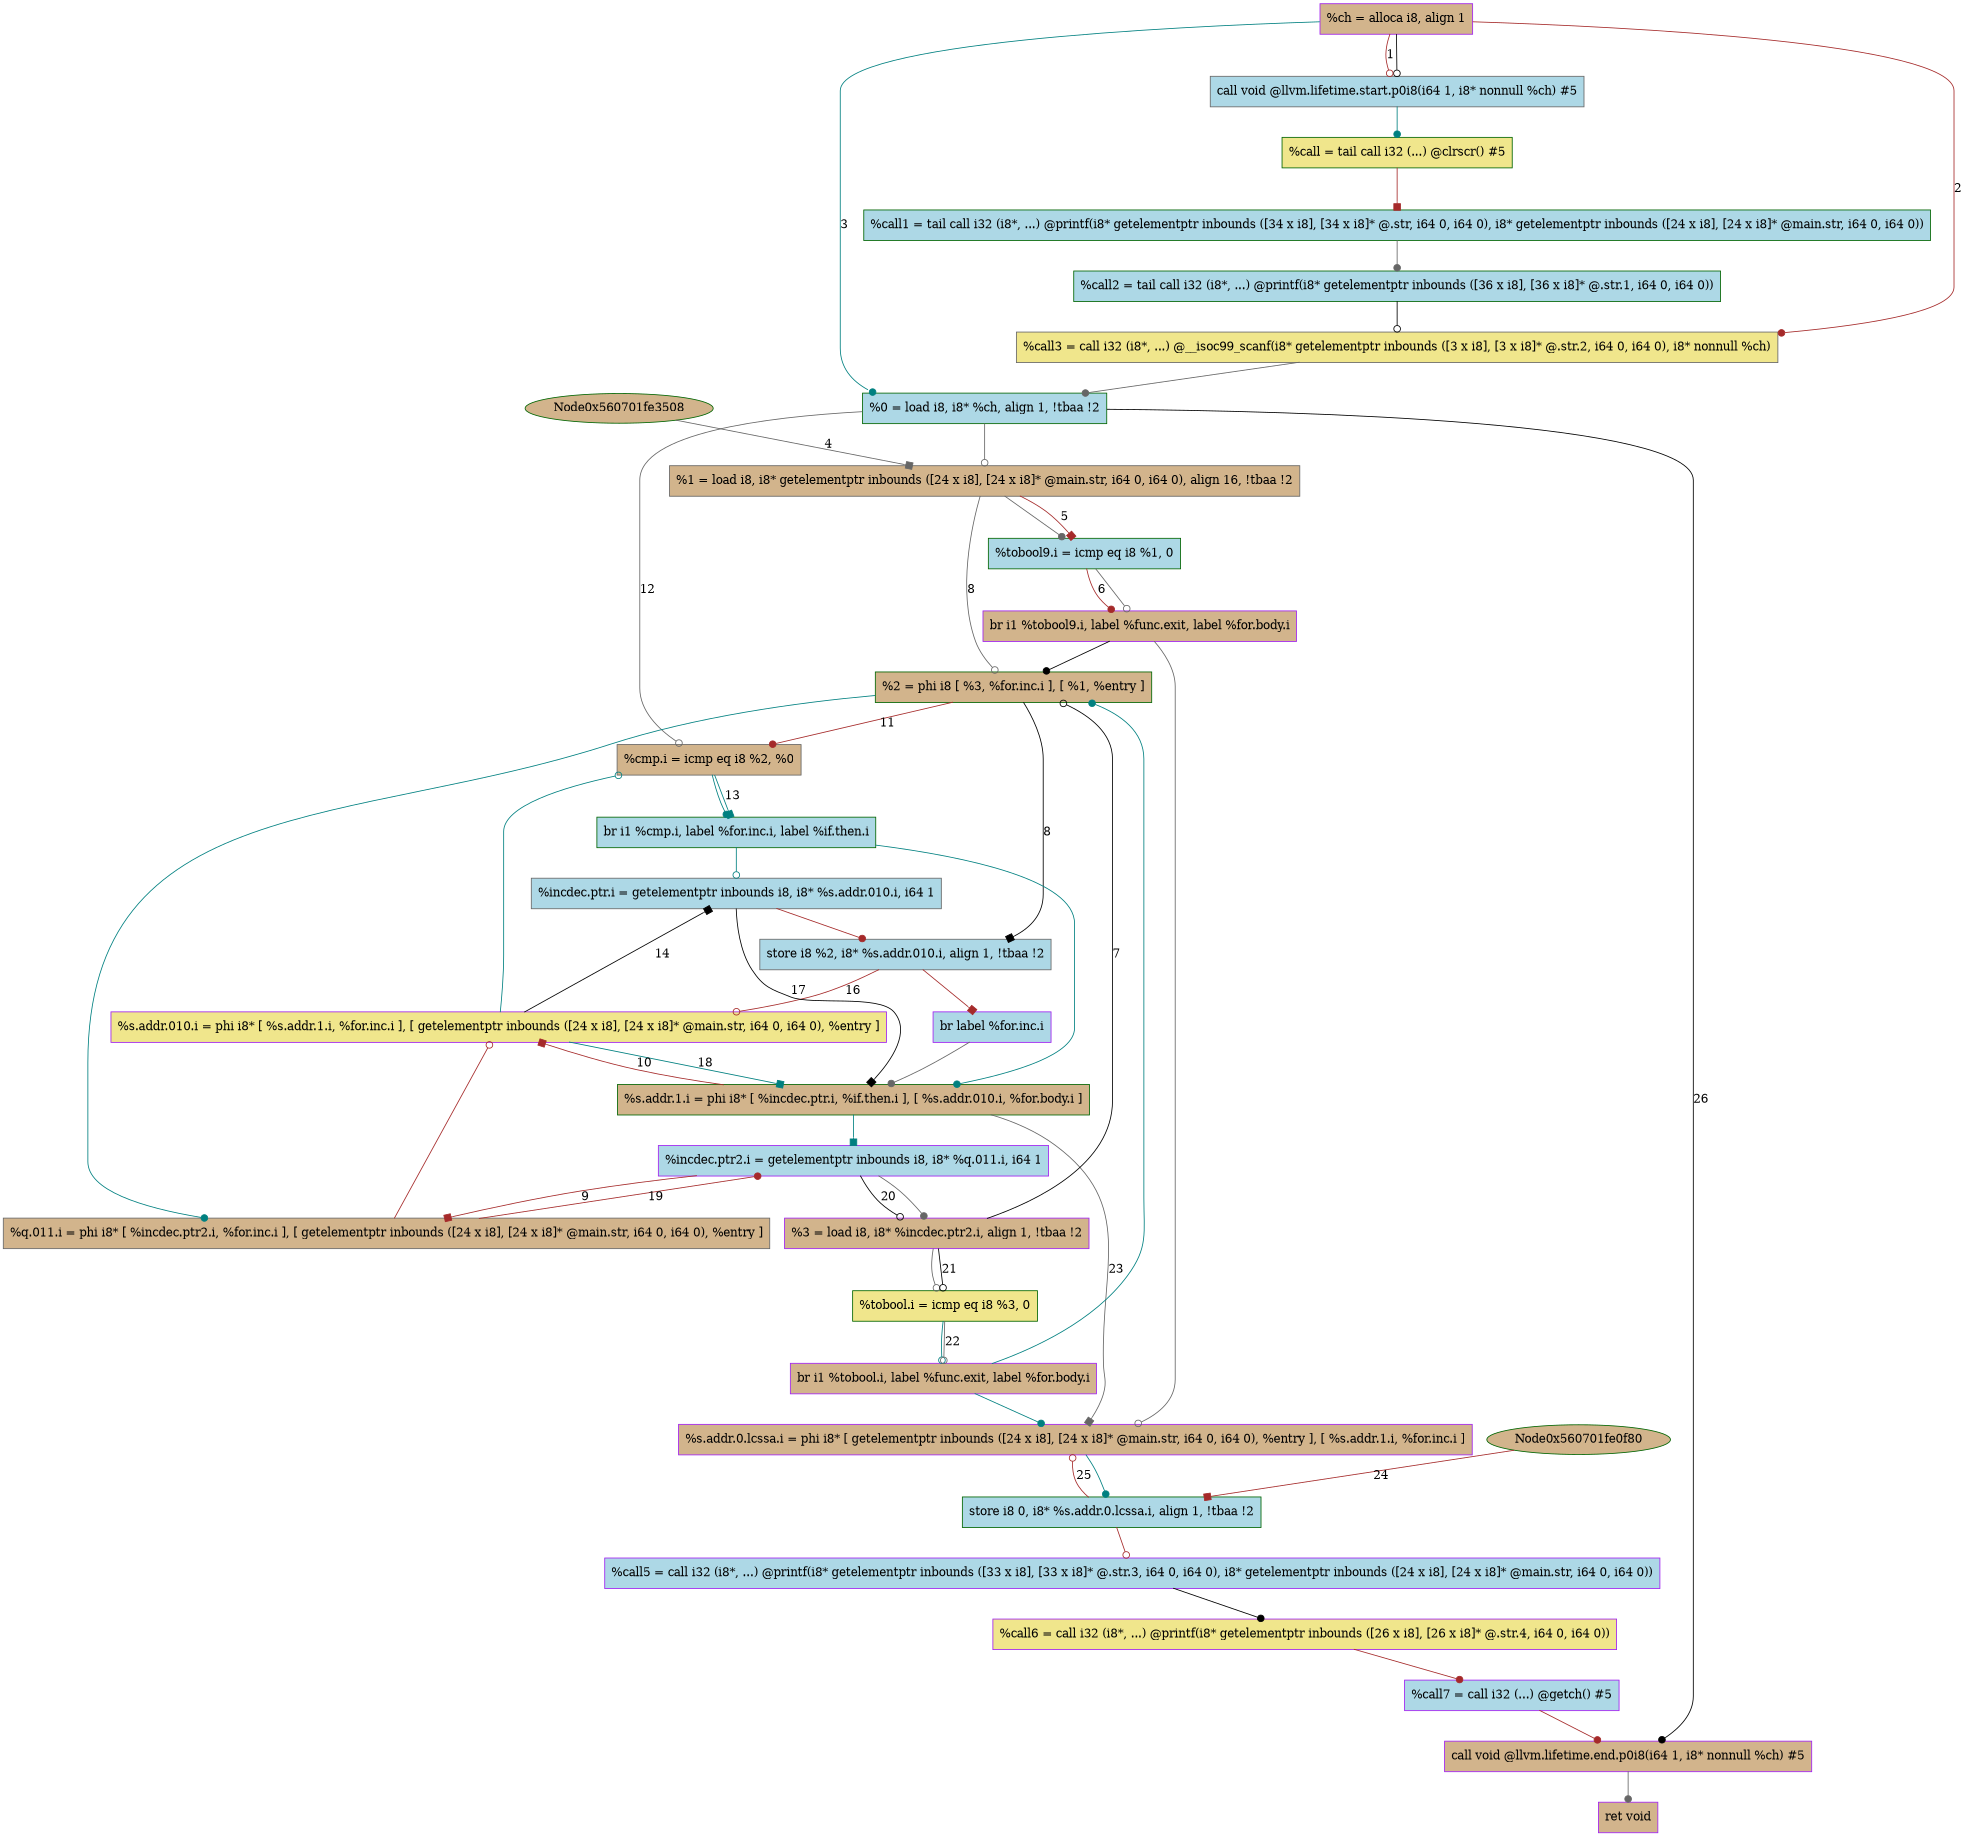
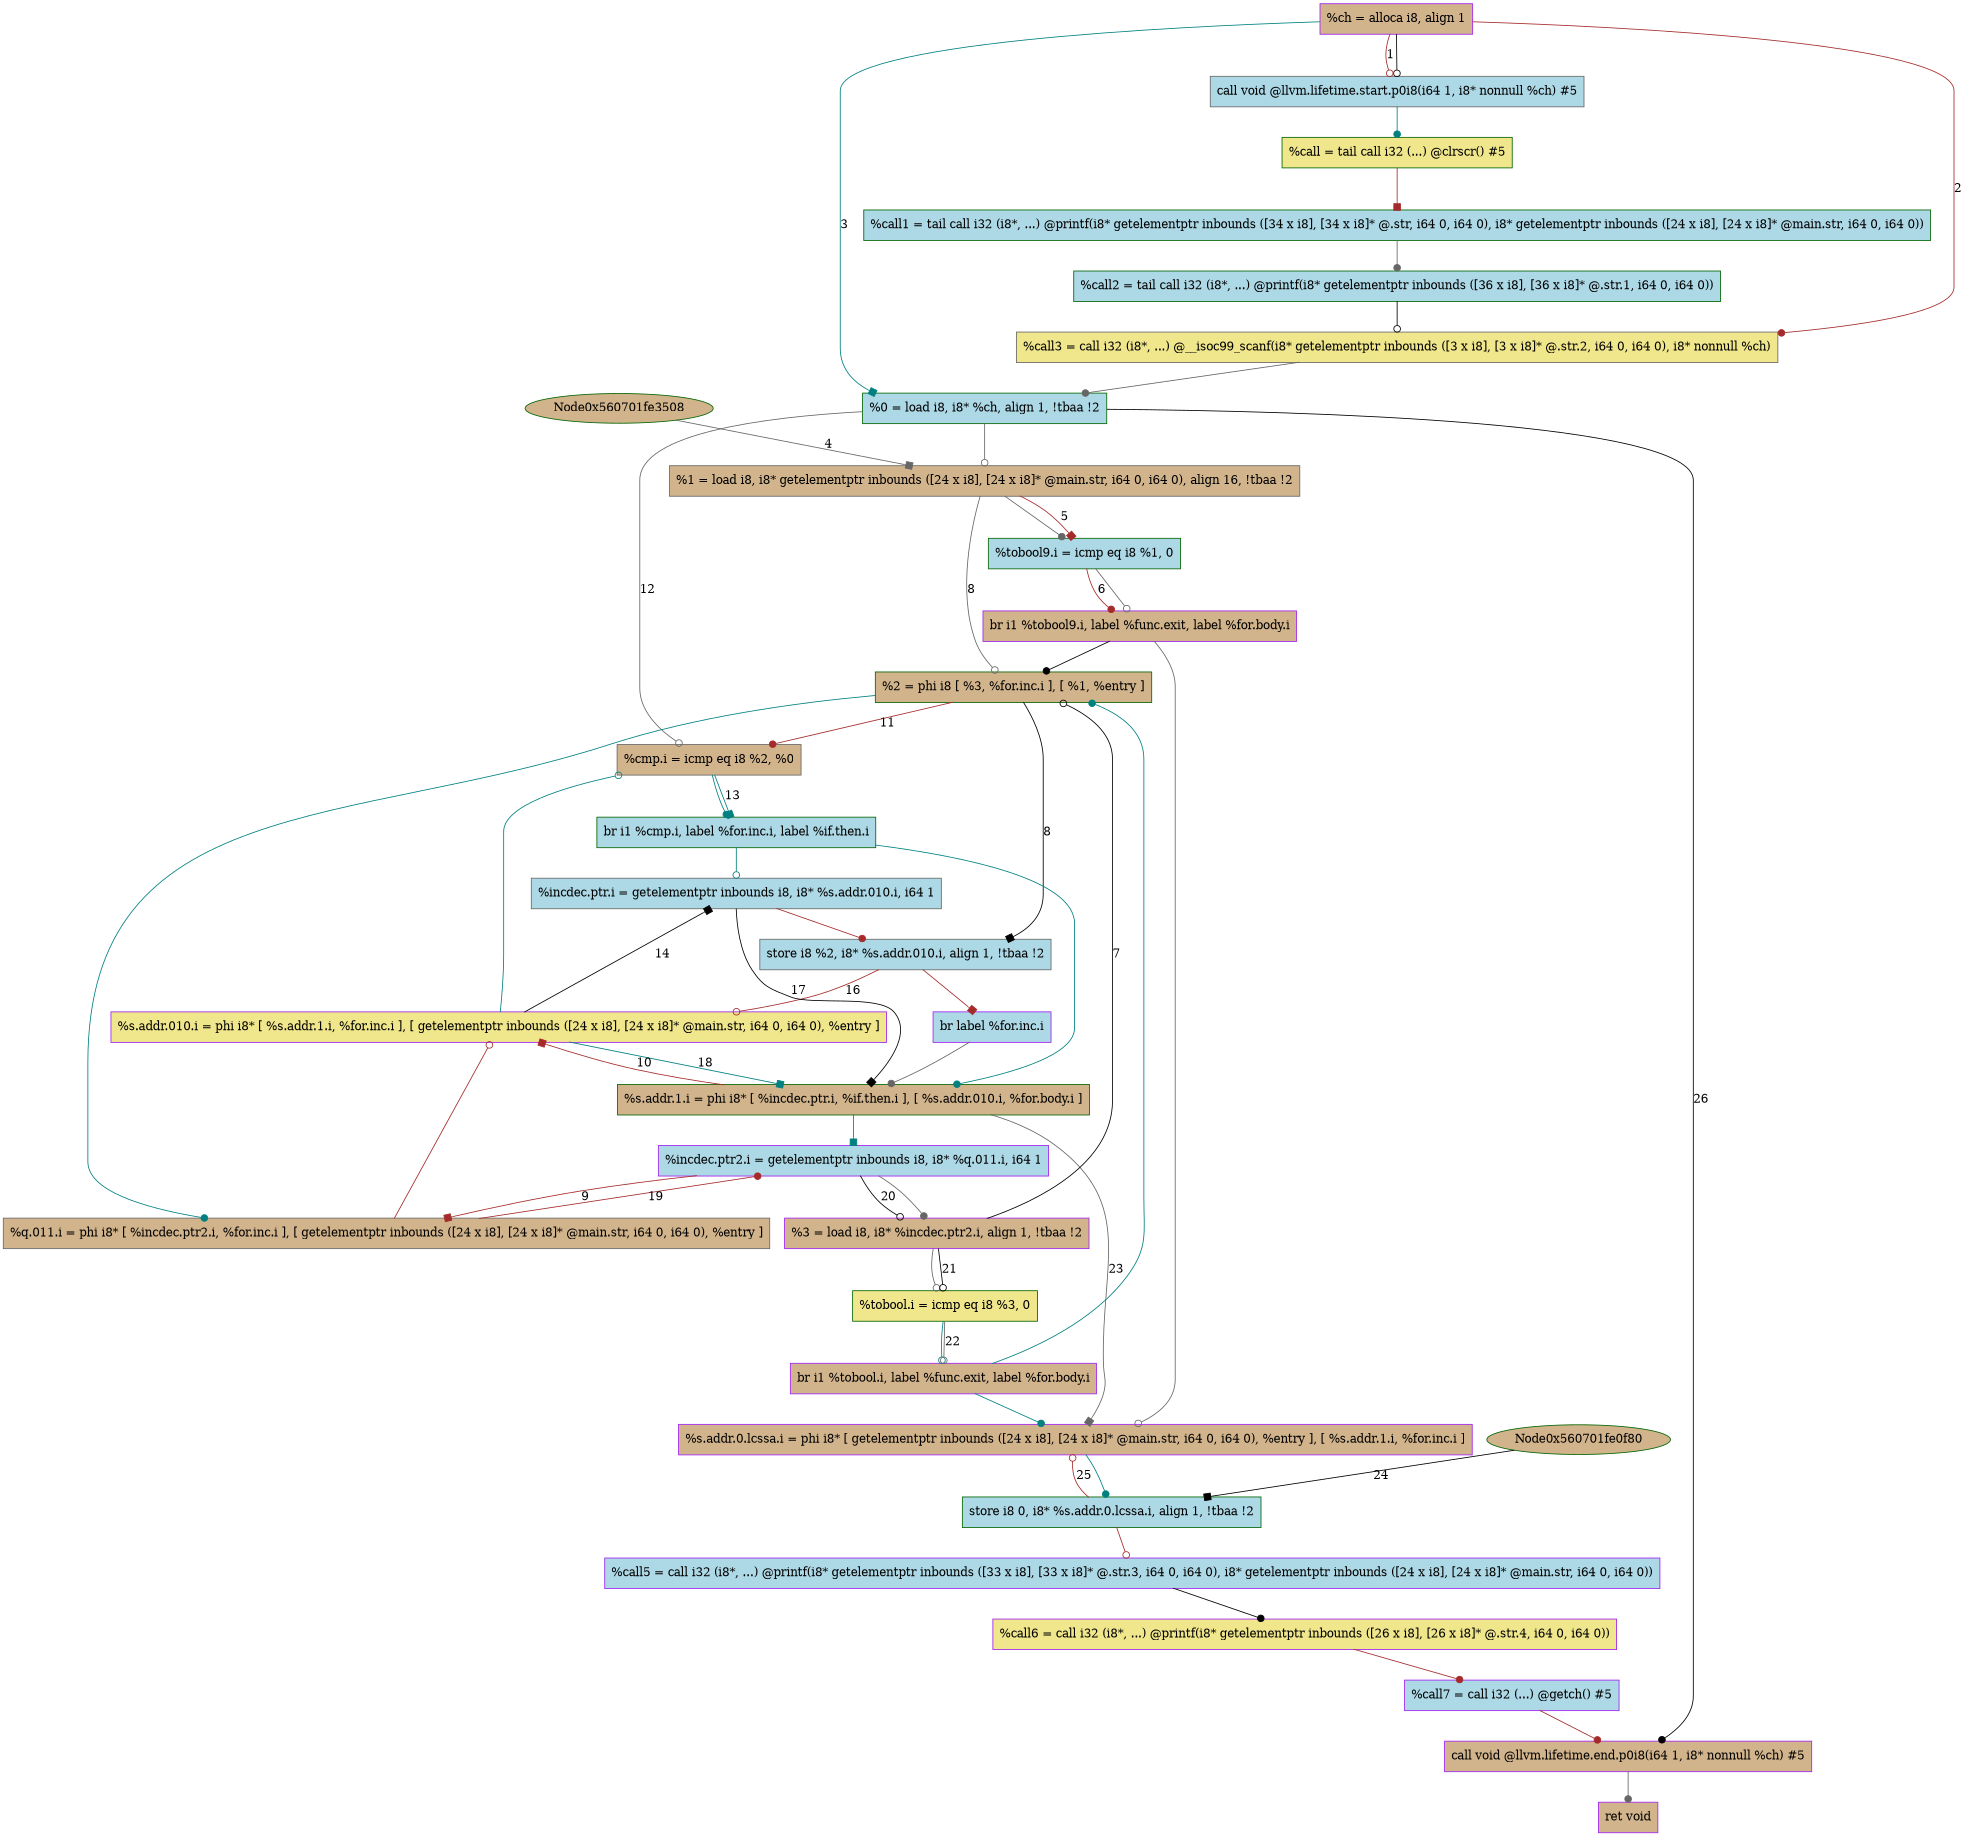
(921, 55) -> (921, 55)
(1363, 1473) -> (1363, 1473)
